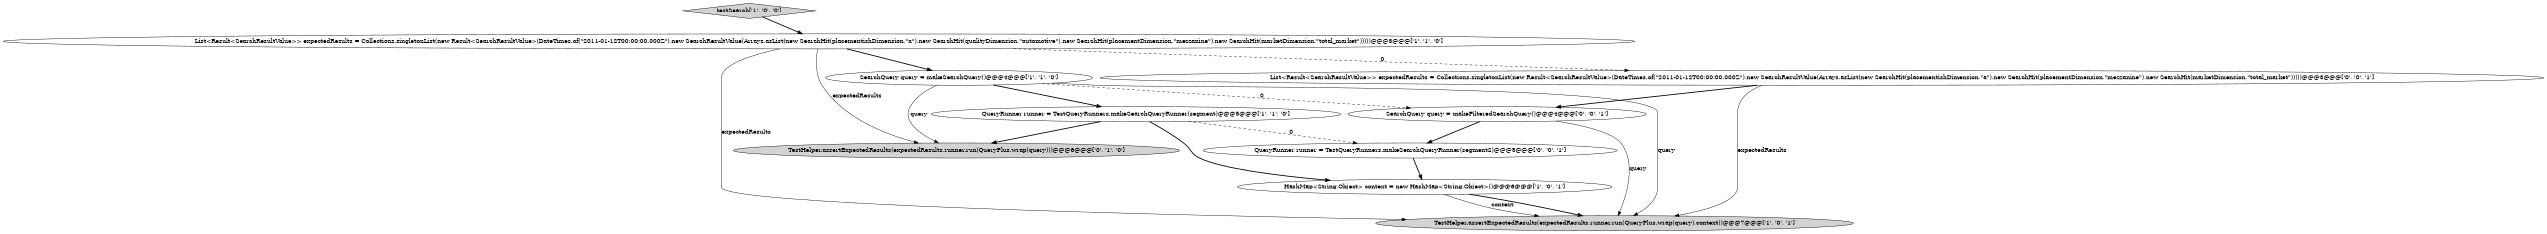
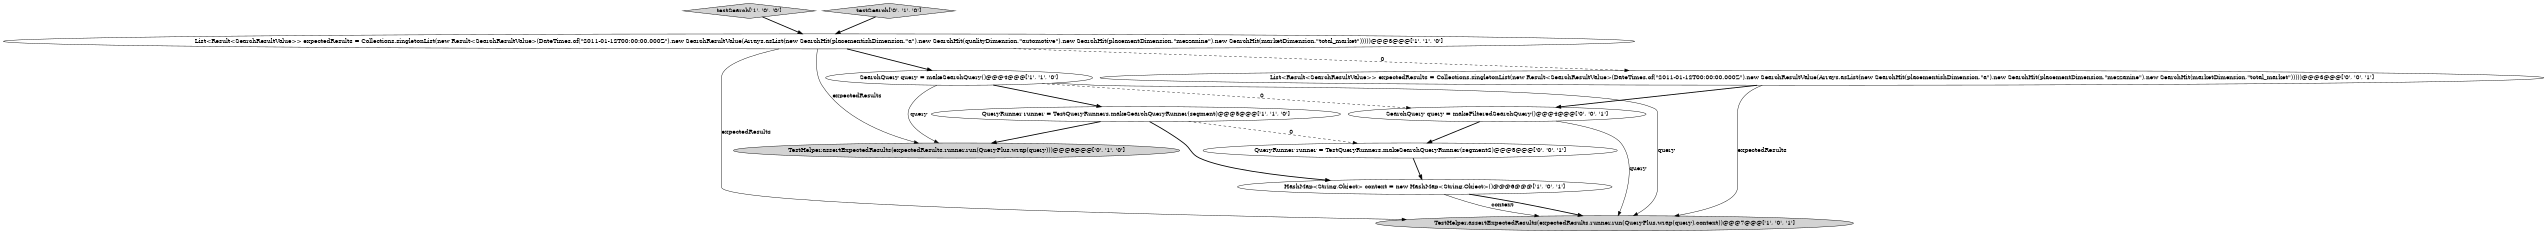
none -> (889, 11)
